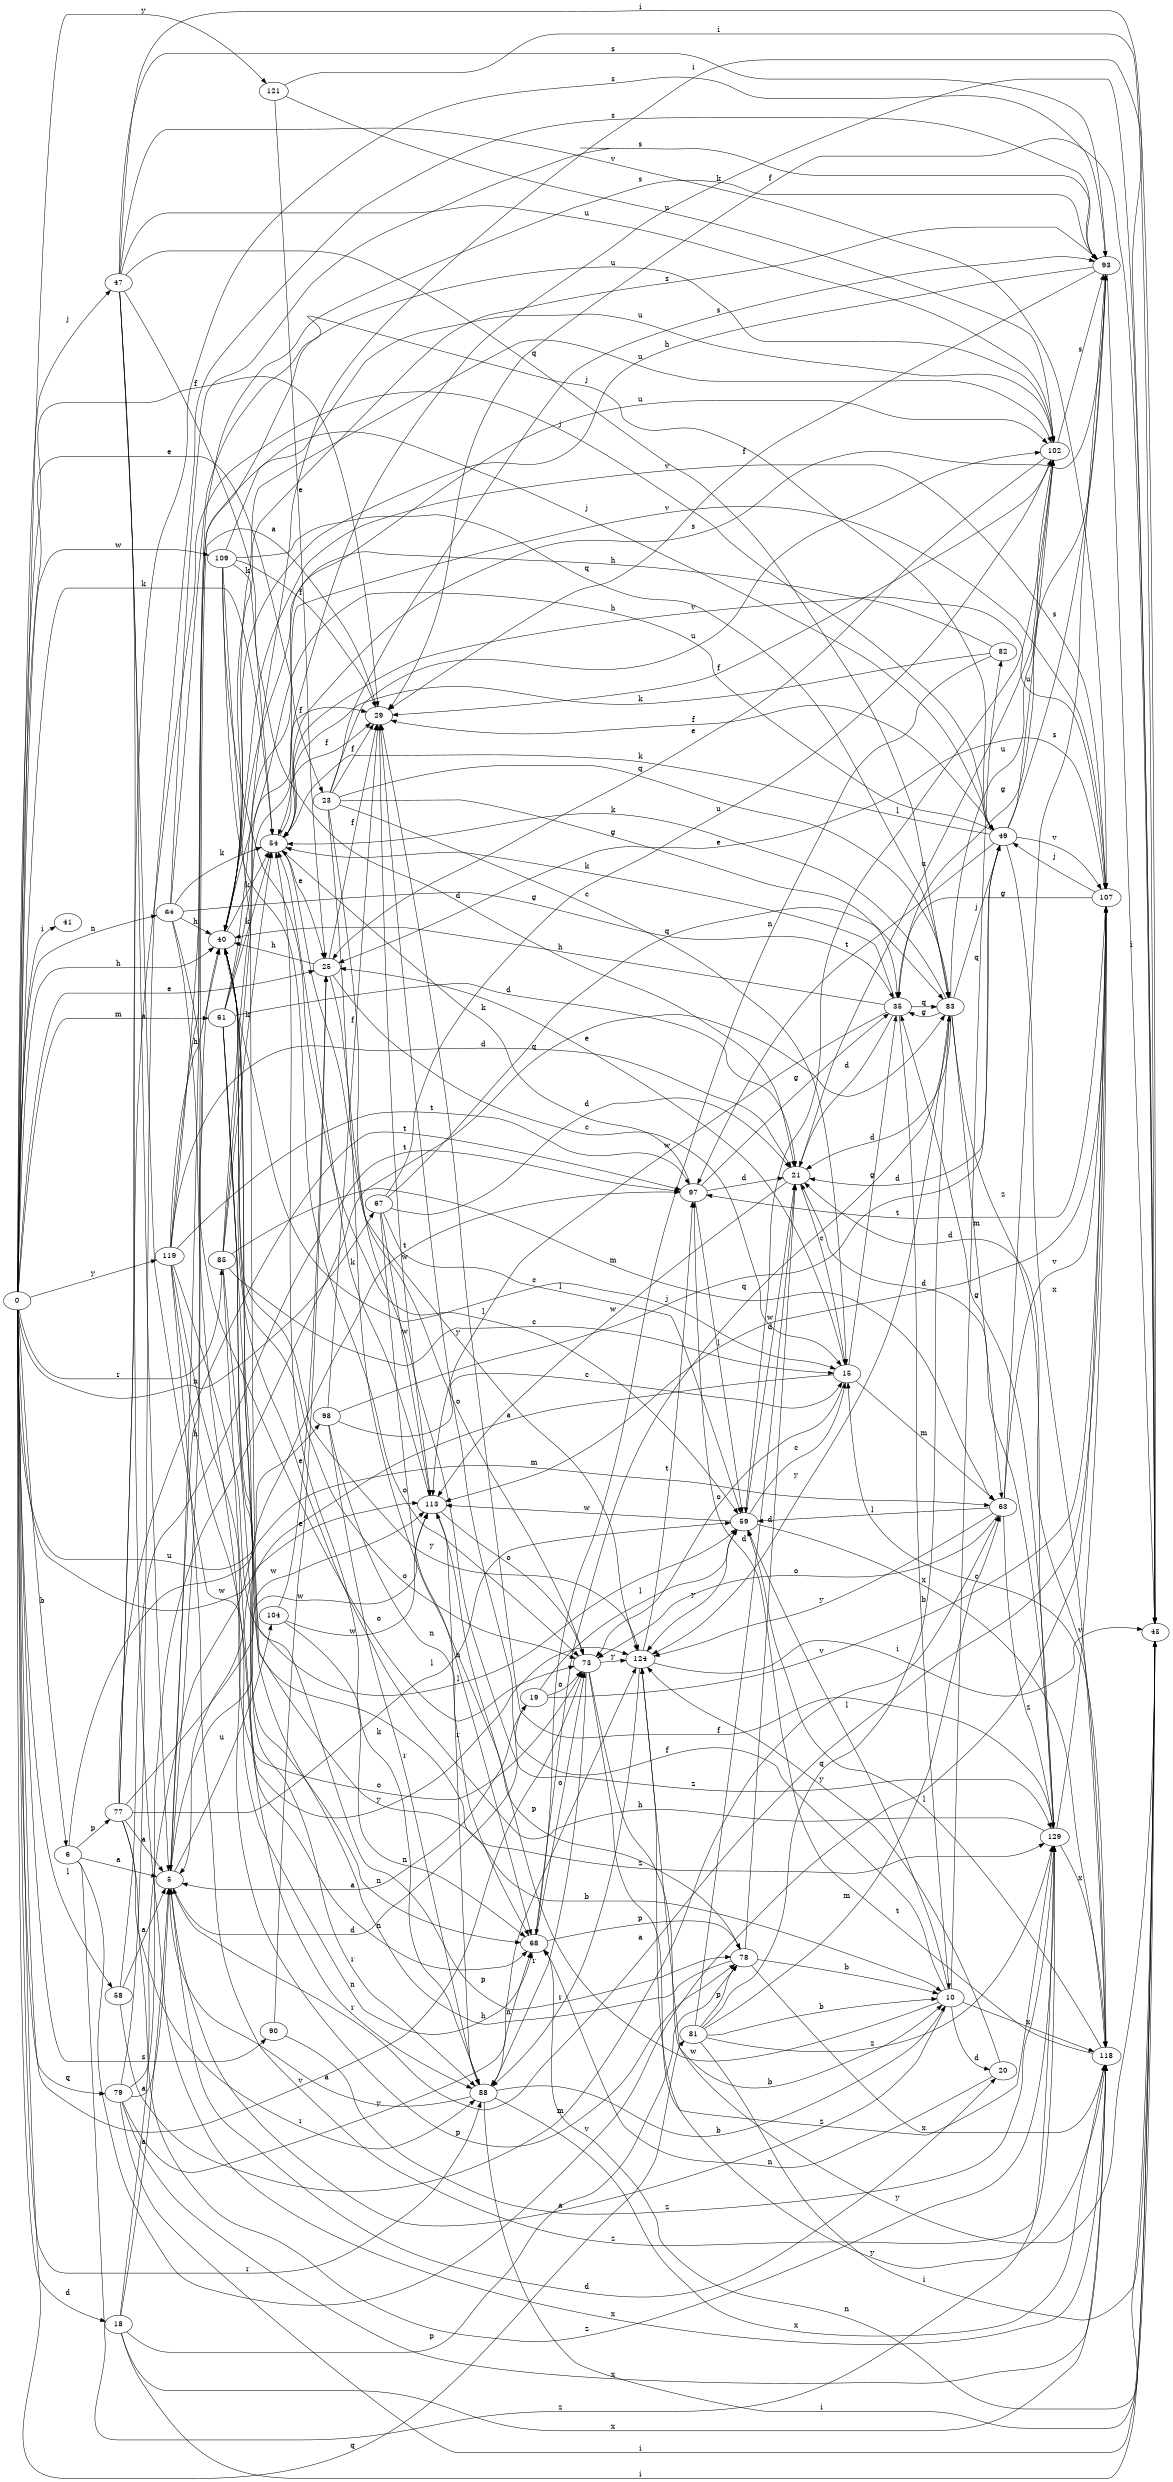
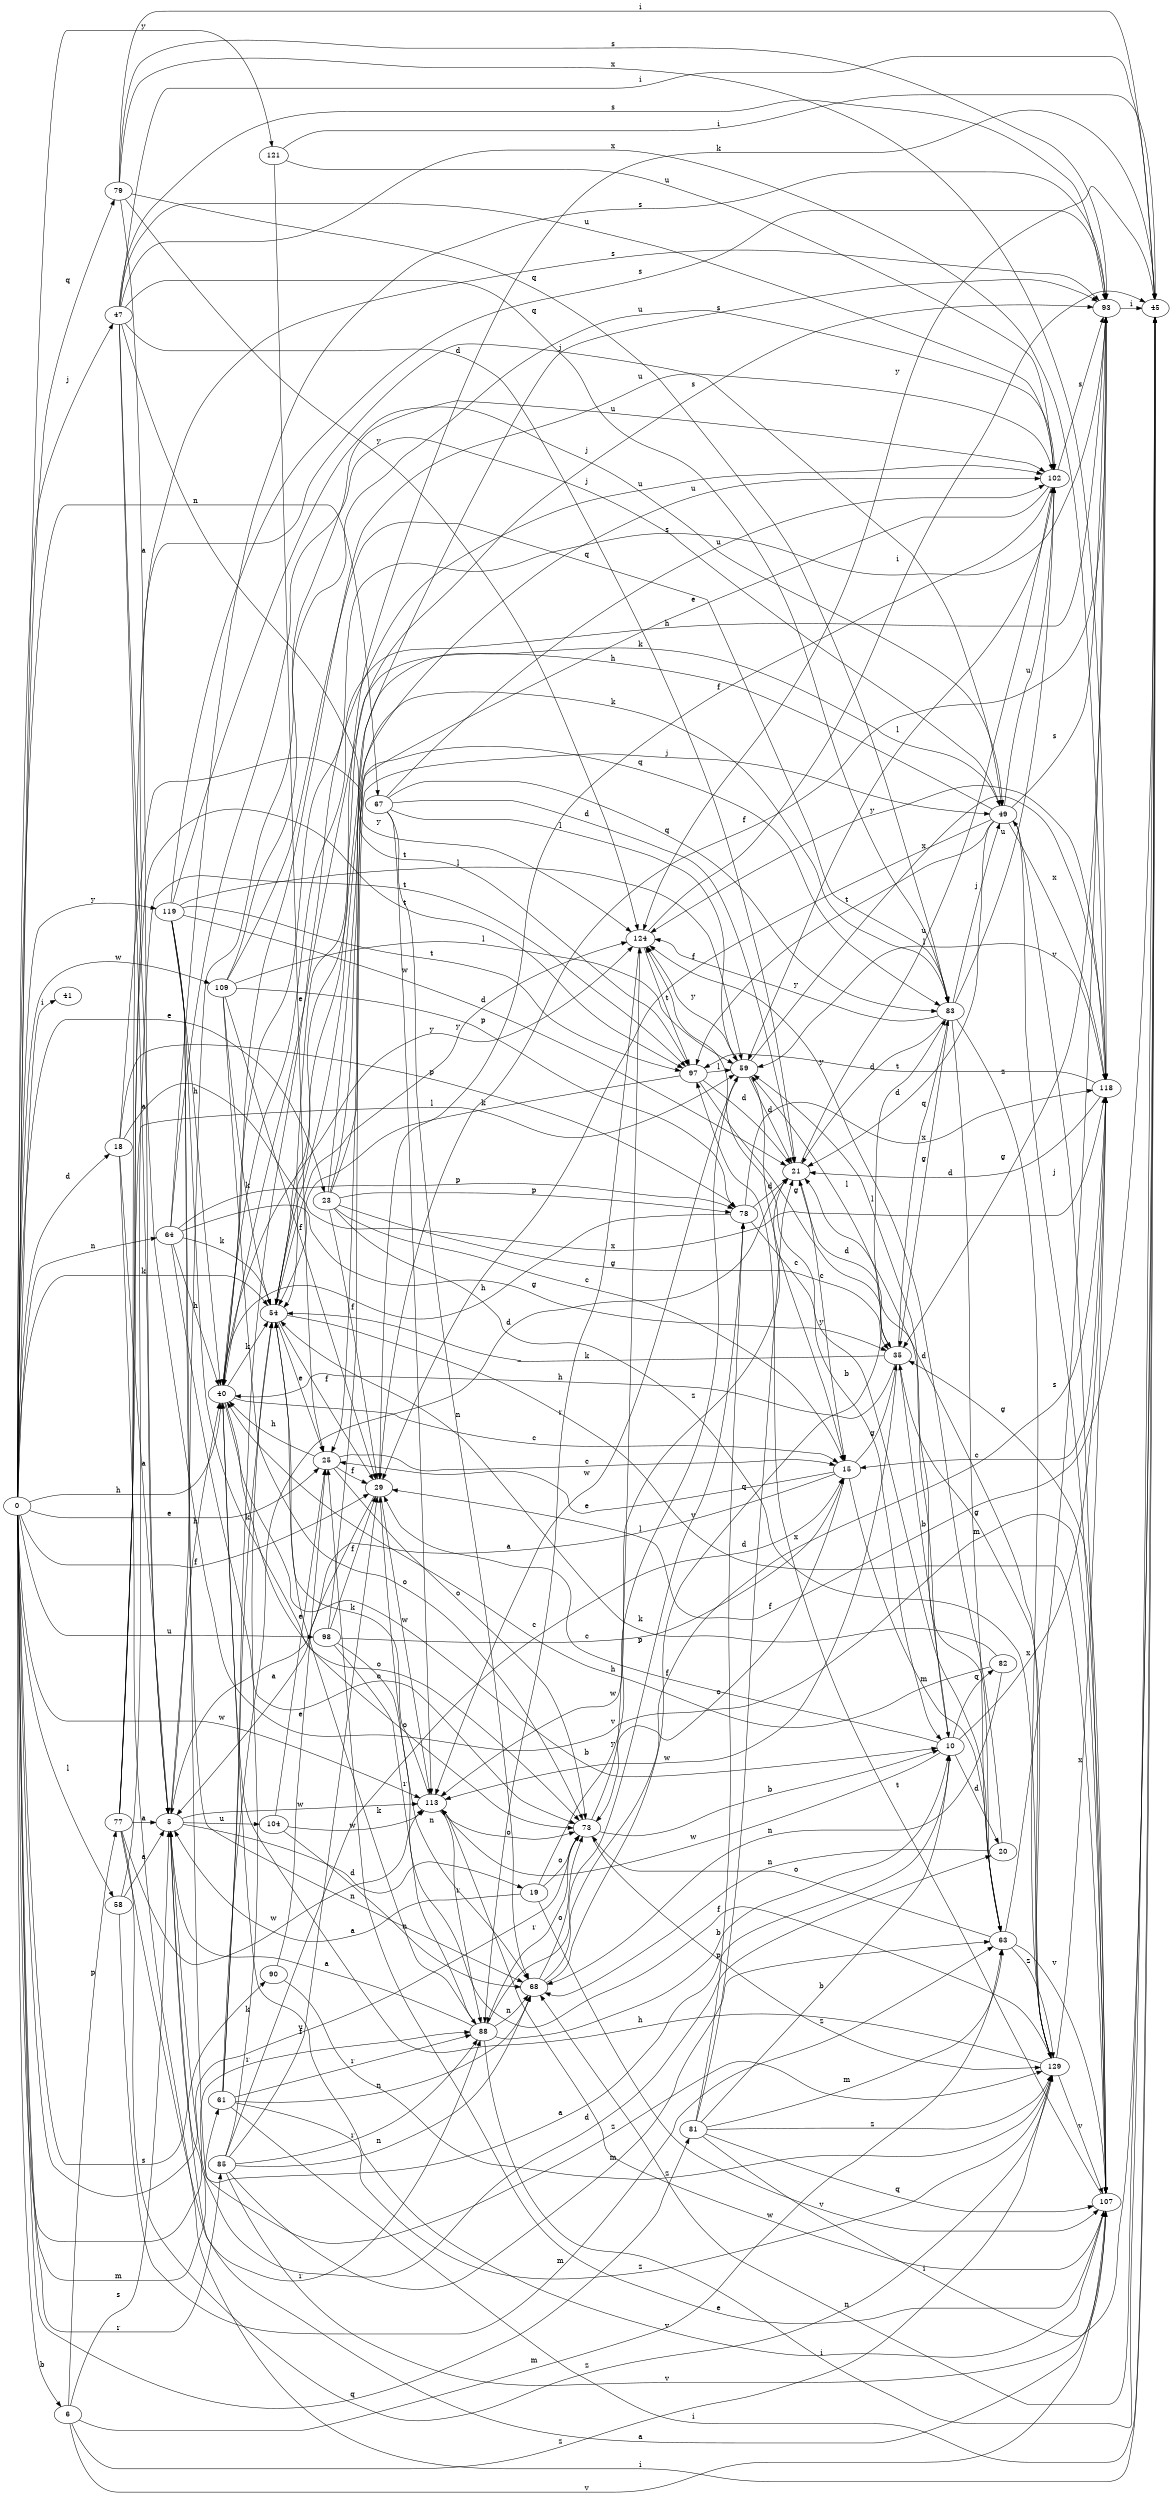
(933, 1535) -> (893, 2196)
(119, 1860) -> (119, 2295)
